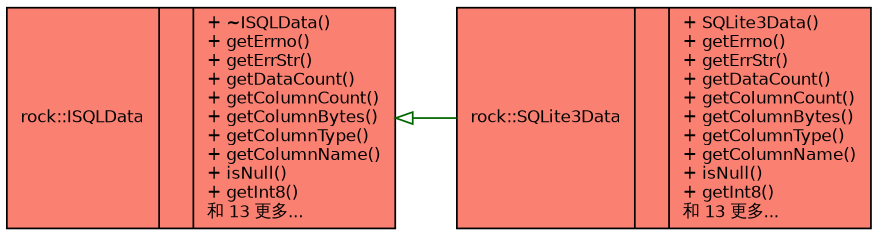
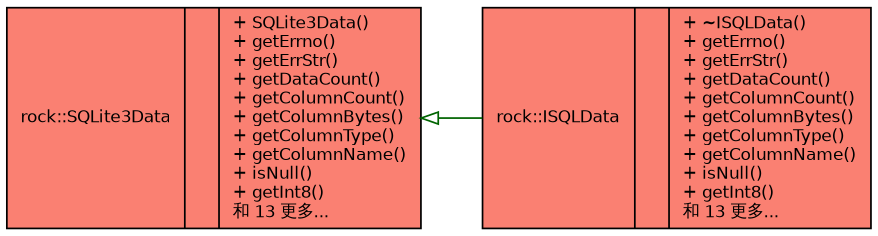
(435, 118) -> (460, 118)
